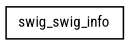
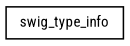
(65, 23) -> (65, 23)
